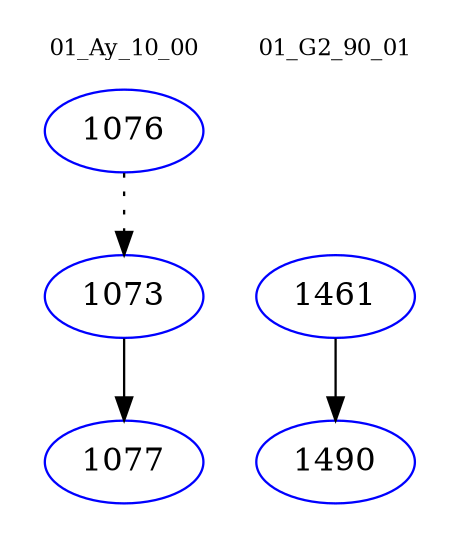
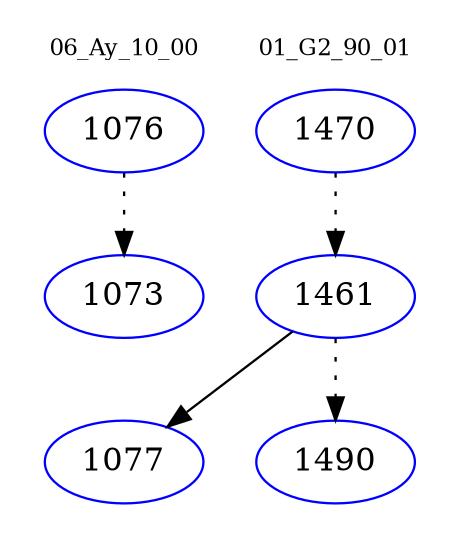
(124, 49) -> (124, 49)
none -> (336, 131)
(124, 368) -> (253, 362)
(336, 368) -> (336, 368)
